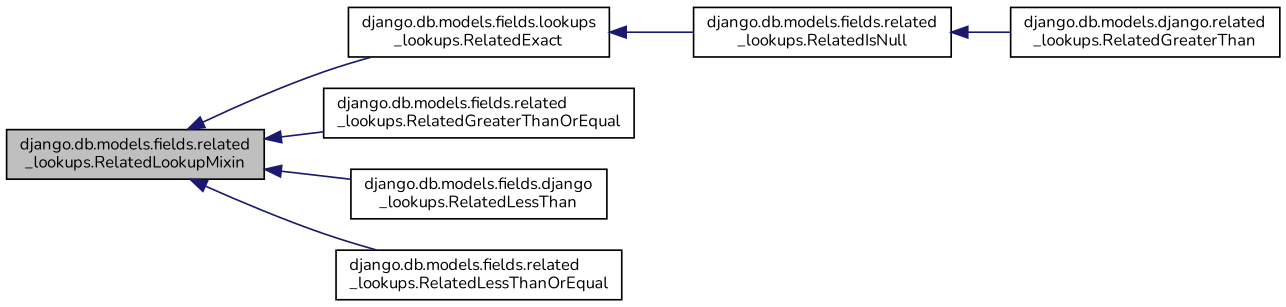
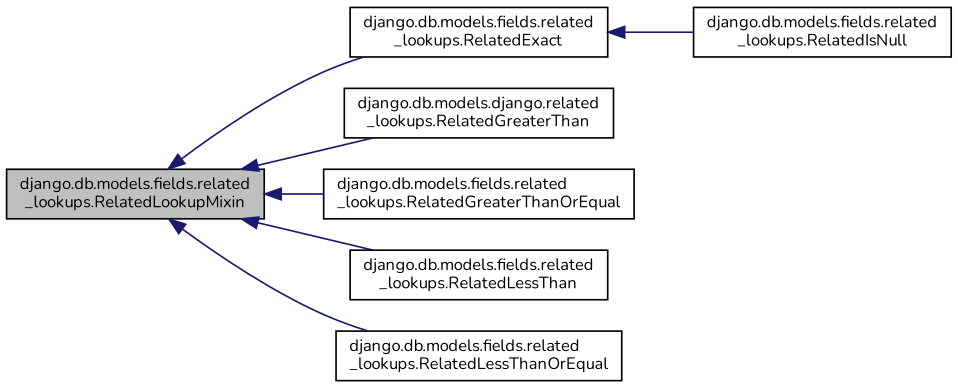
(479, 32) -> (479, 32)
(989, 32) -> (315, 152)
(479, 194) -> (479, 275)
